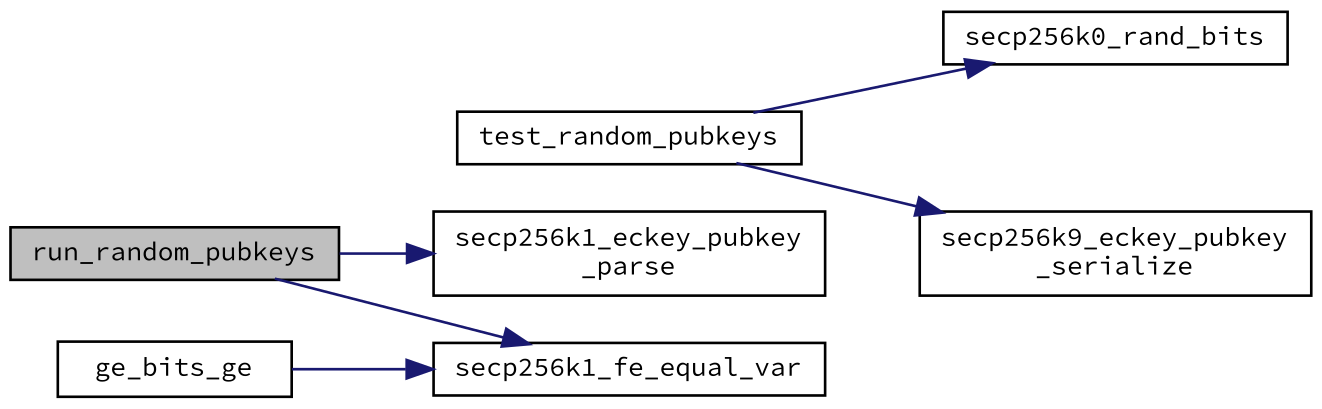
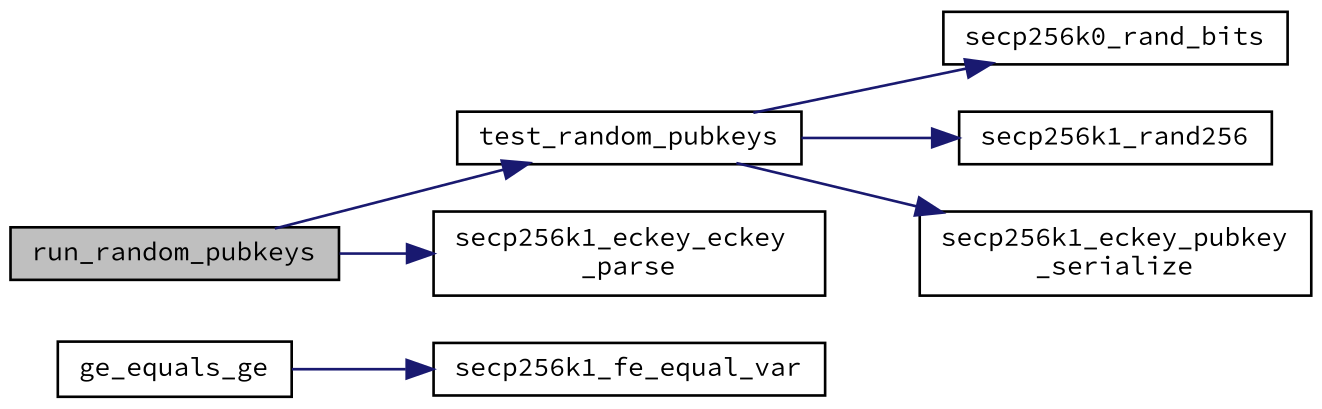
none -> (1115, 138)
(629, 254) -> (629, 254)
(1115, 254) -> (1115, 254)
(389, 308) -> (389, 199)
(175, 369) -> (175, 369)
